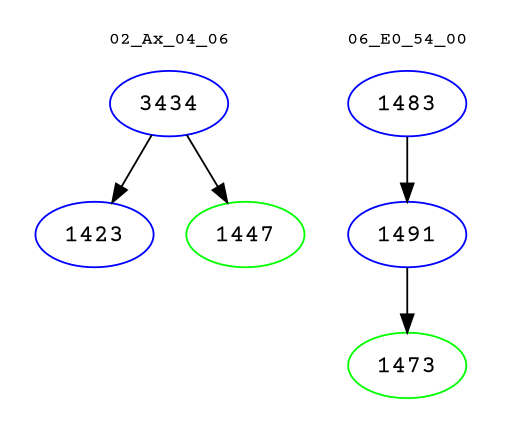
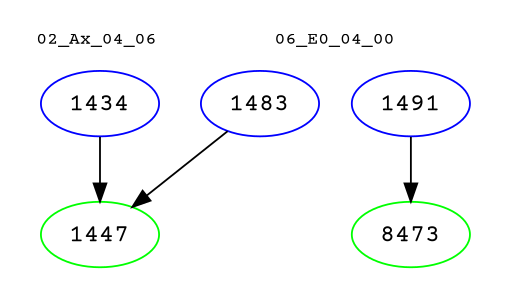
(408, 39) -> (335, 39)
(169, 104) -> (100, 104)
(407, 160) -> (199, 154)
(95, 235) -> none
(407, 365) -> (411, 235)
